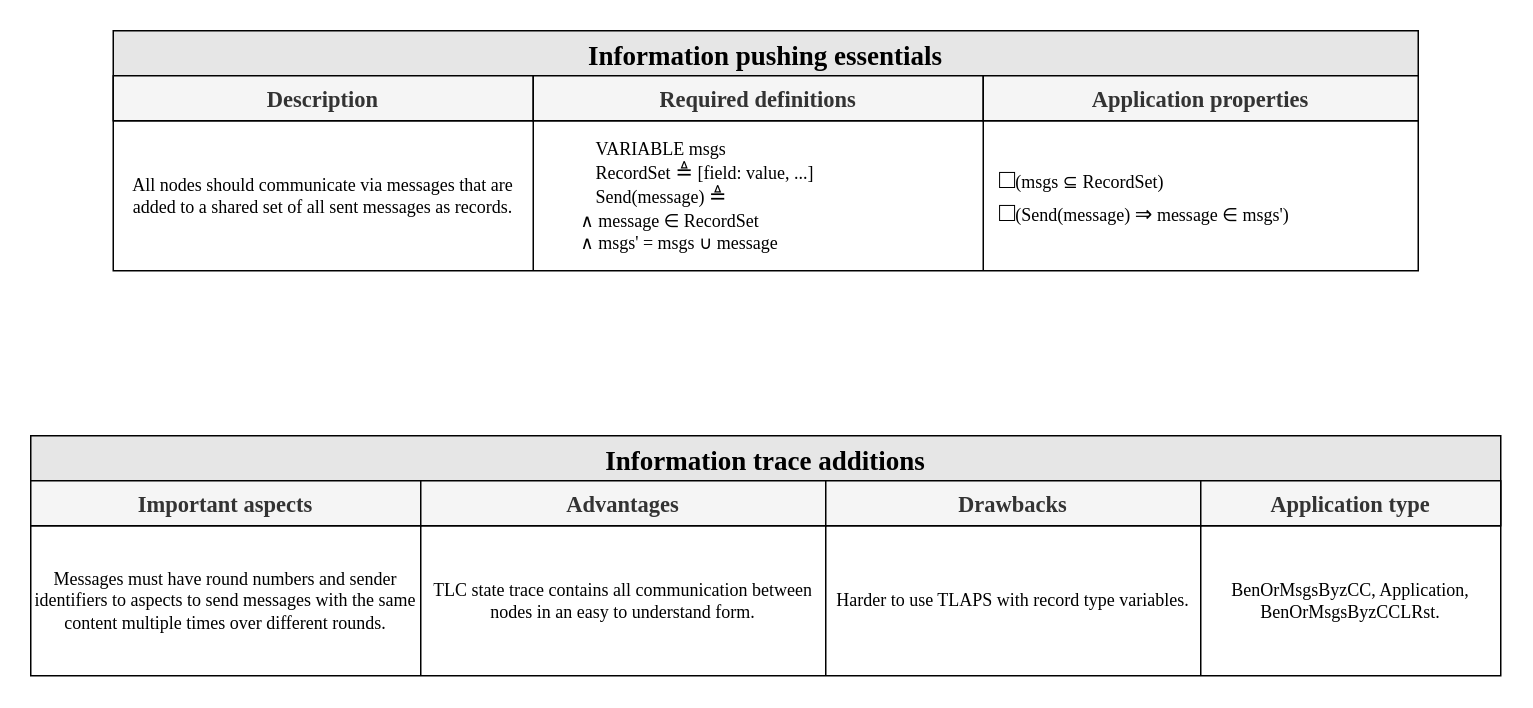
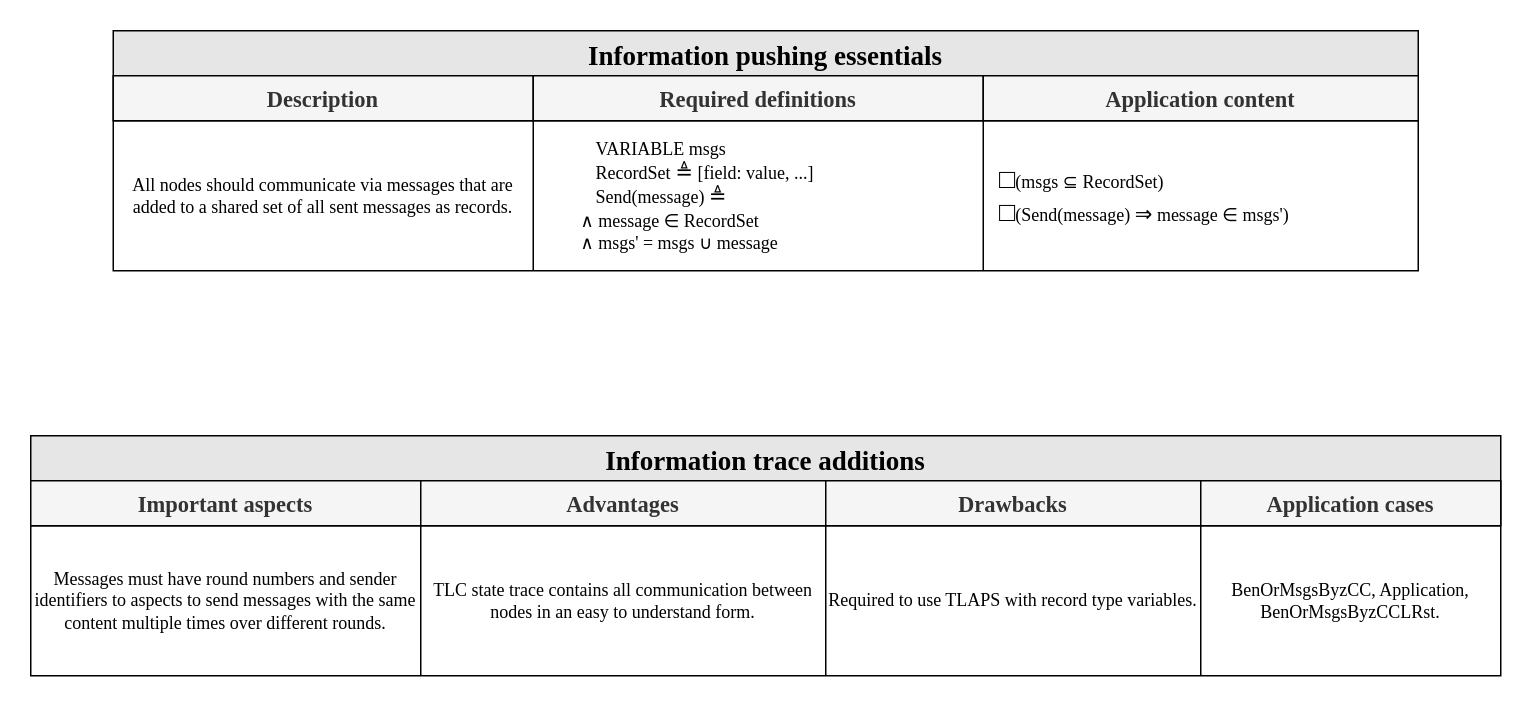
(1201, 98) -> (1201, 98)
(1351, 503) -> (1351, 503)
(1013, 601) -> (1013, 601)
